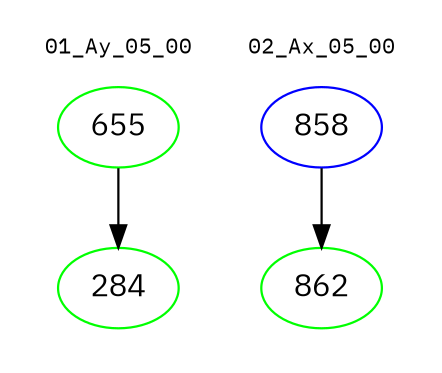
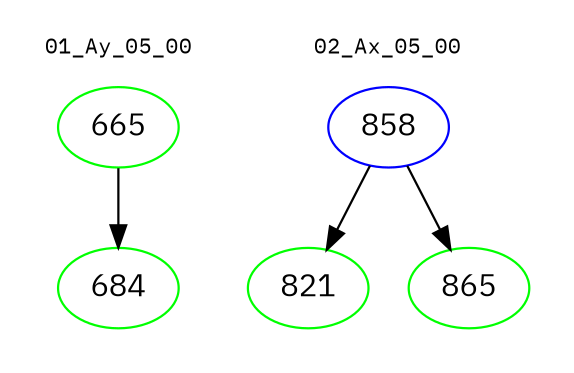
(118, 127) -> (118, 127)
(118, 288) -> (118, 288)
none -> (308, 288)
(322, 288) -> (469, 288)
